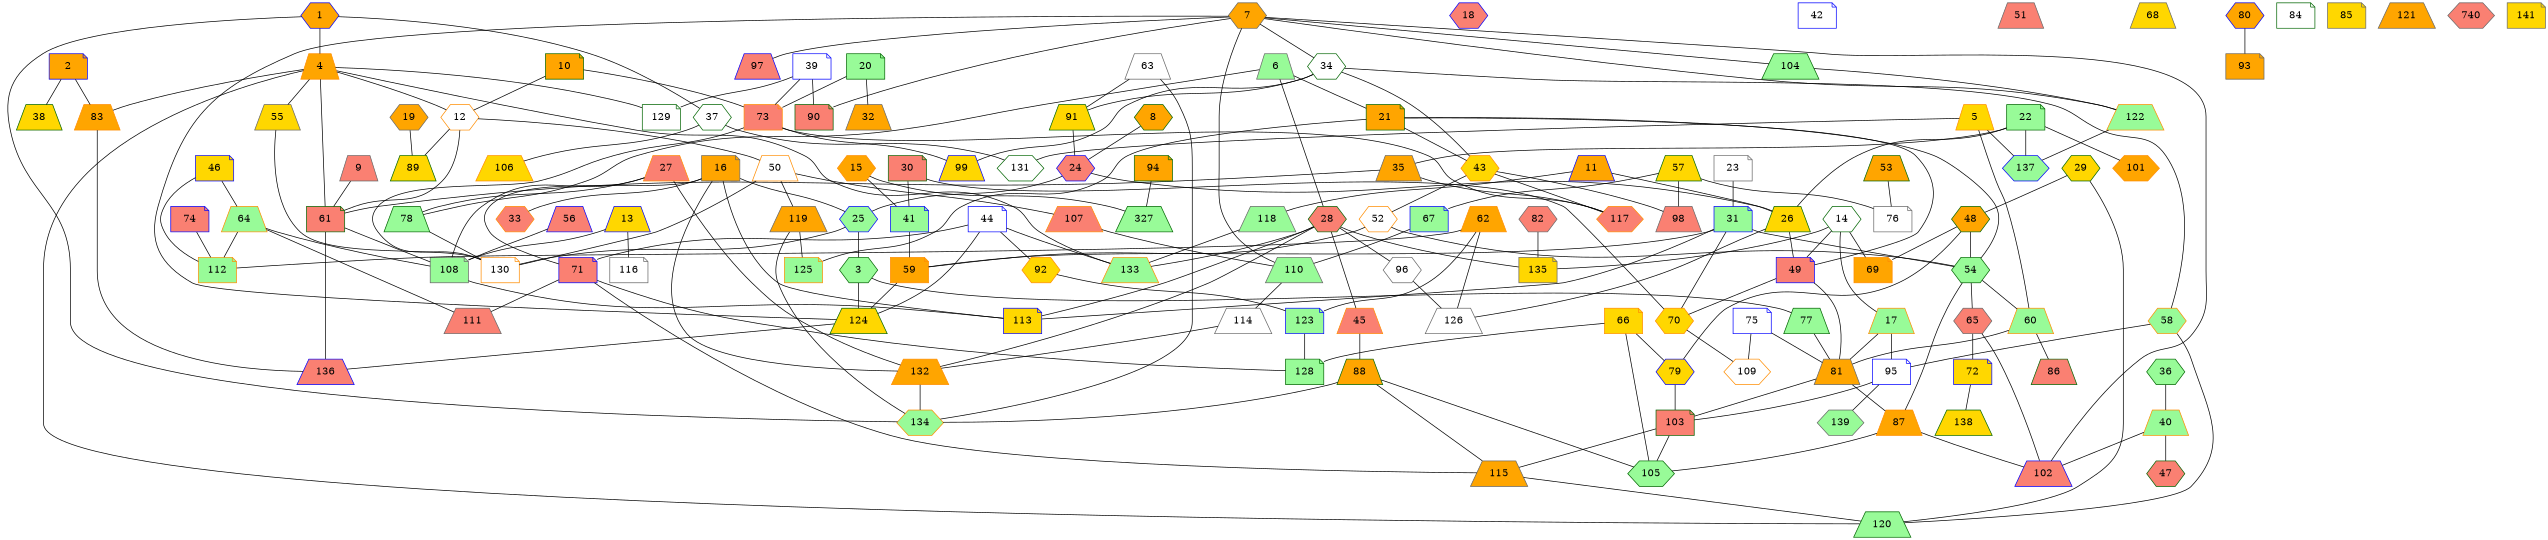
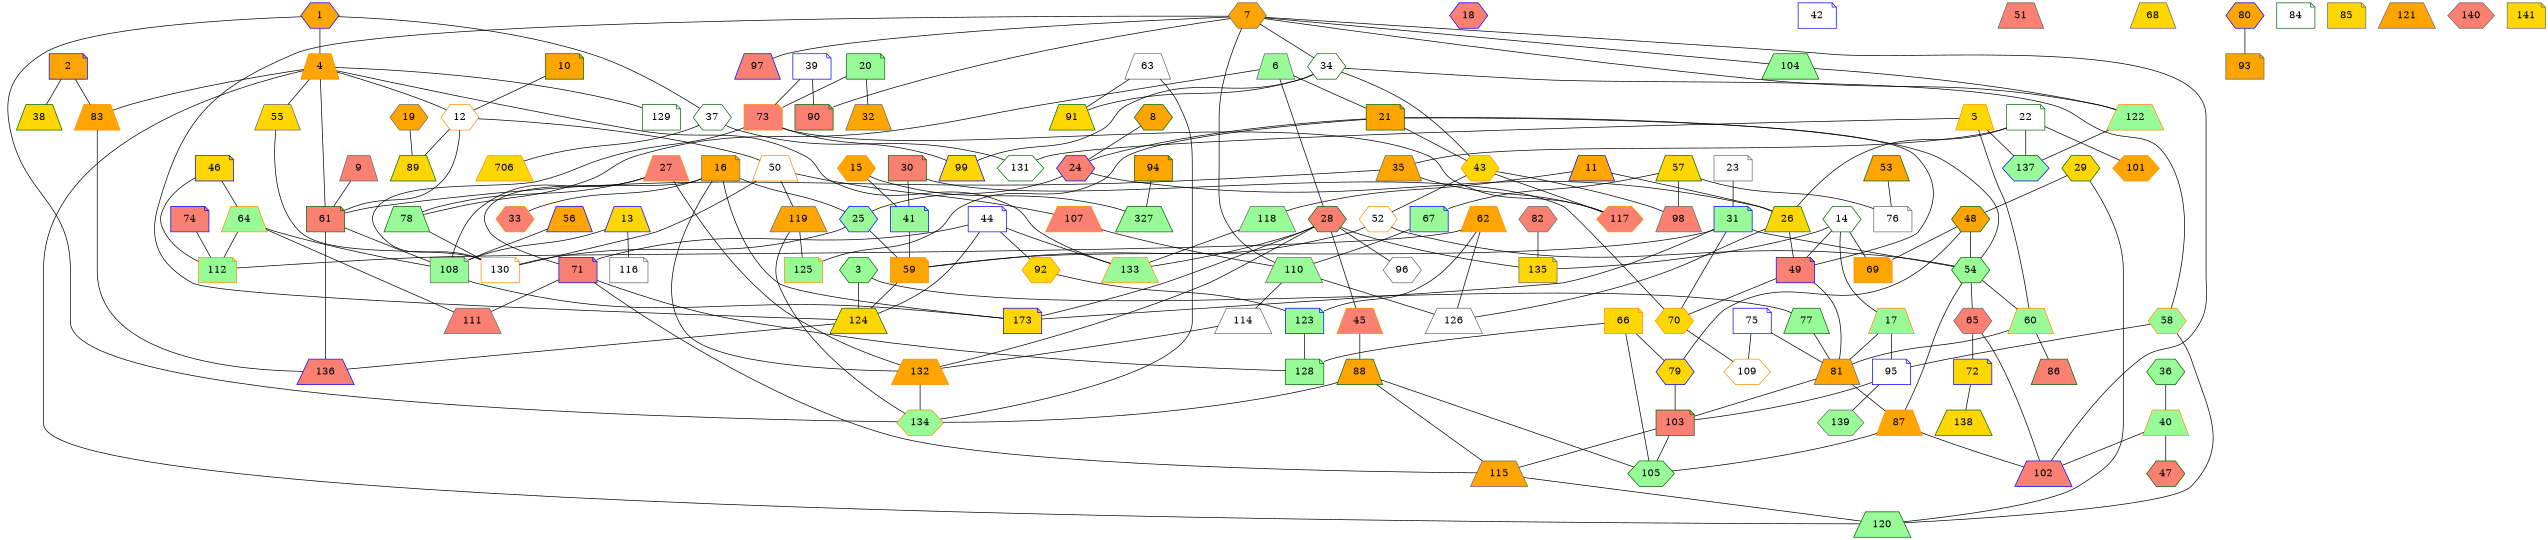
(2471, 16) -> (2471, 16)
(673, 87) -> none
(737, 92) -> none
(2026, 117) -> (2026, 117)
(1074, 146) -> (1226, 132)
(504, 168) -> (504, 168)
(569, 219) -> (569, 219)
(859, 245) -> (883, 243)
(1432, 299) -> (1361, 291)
(1023, 321) -> (1023, 321)
